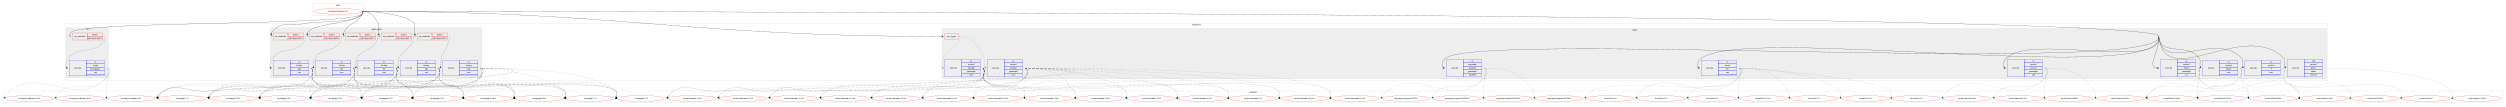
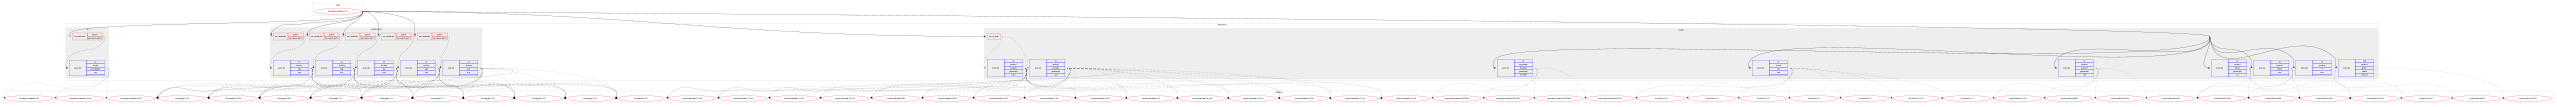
none -> (896, 98)
